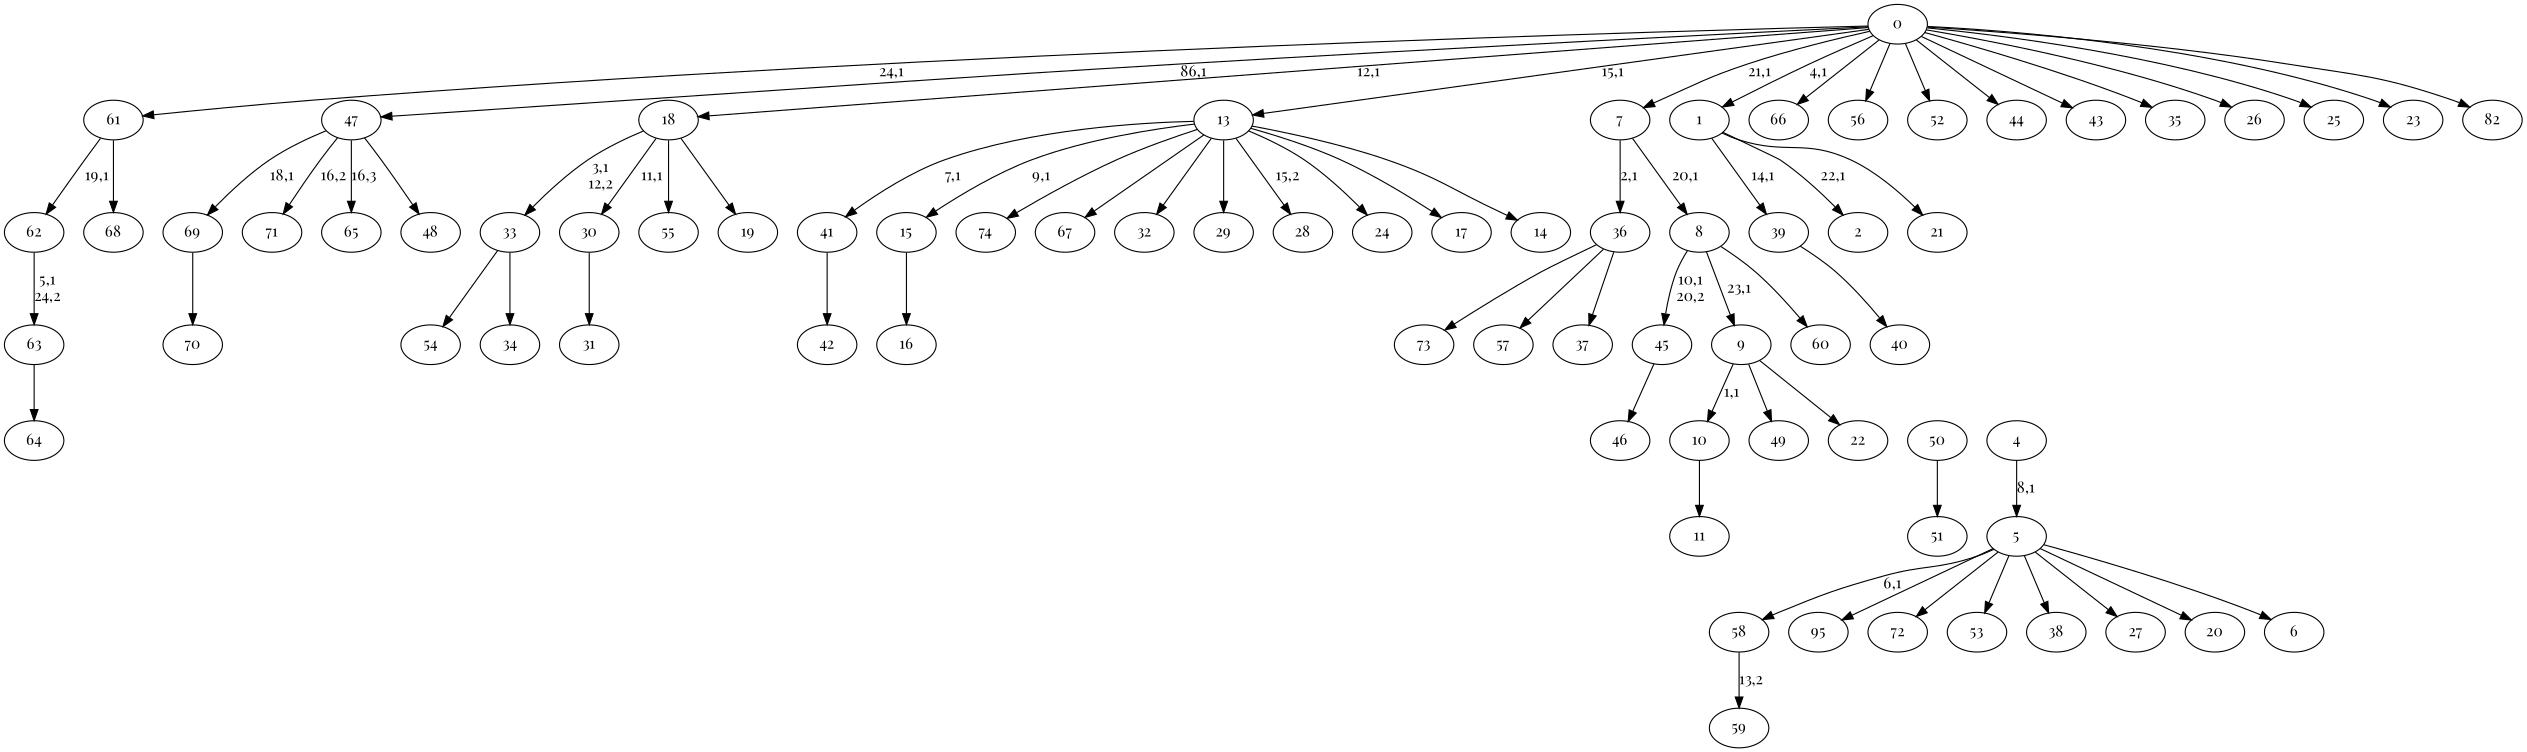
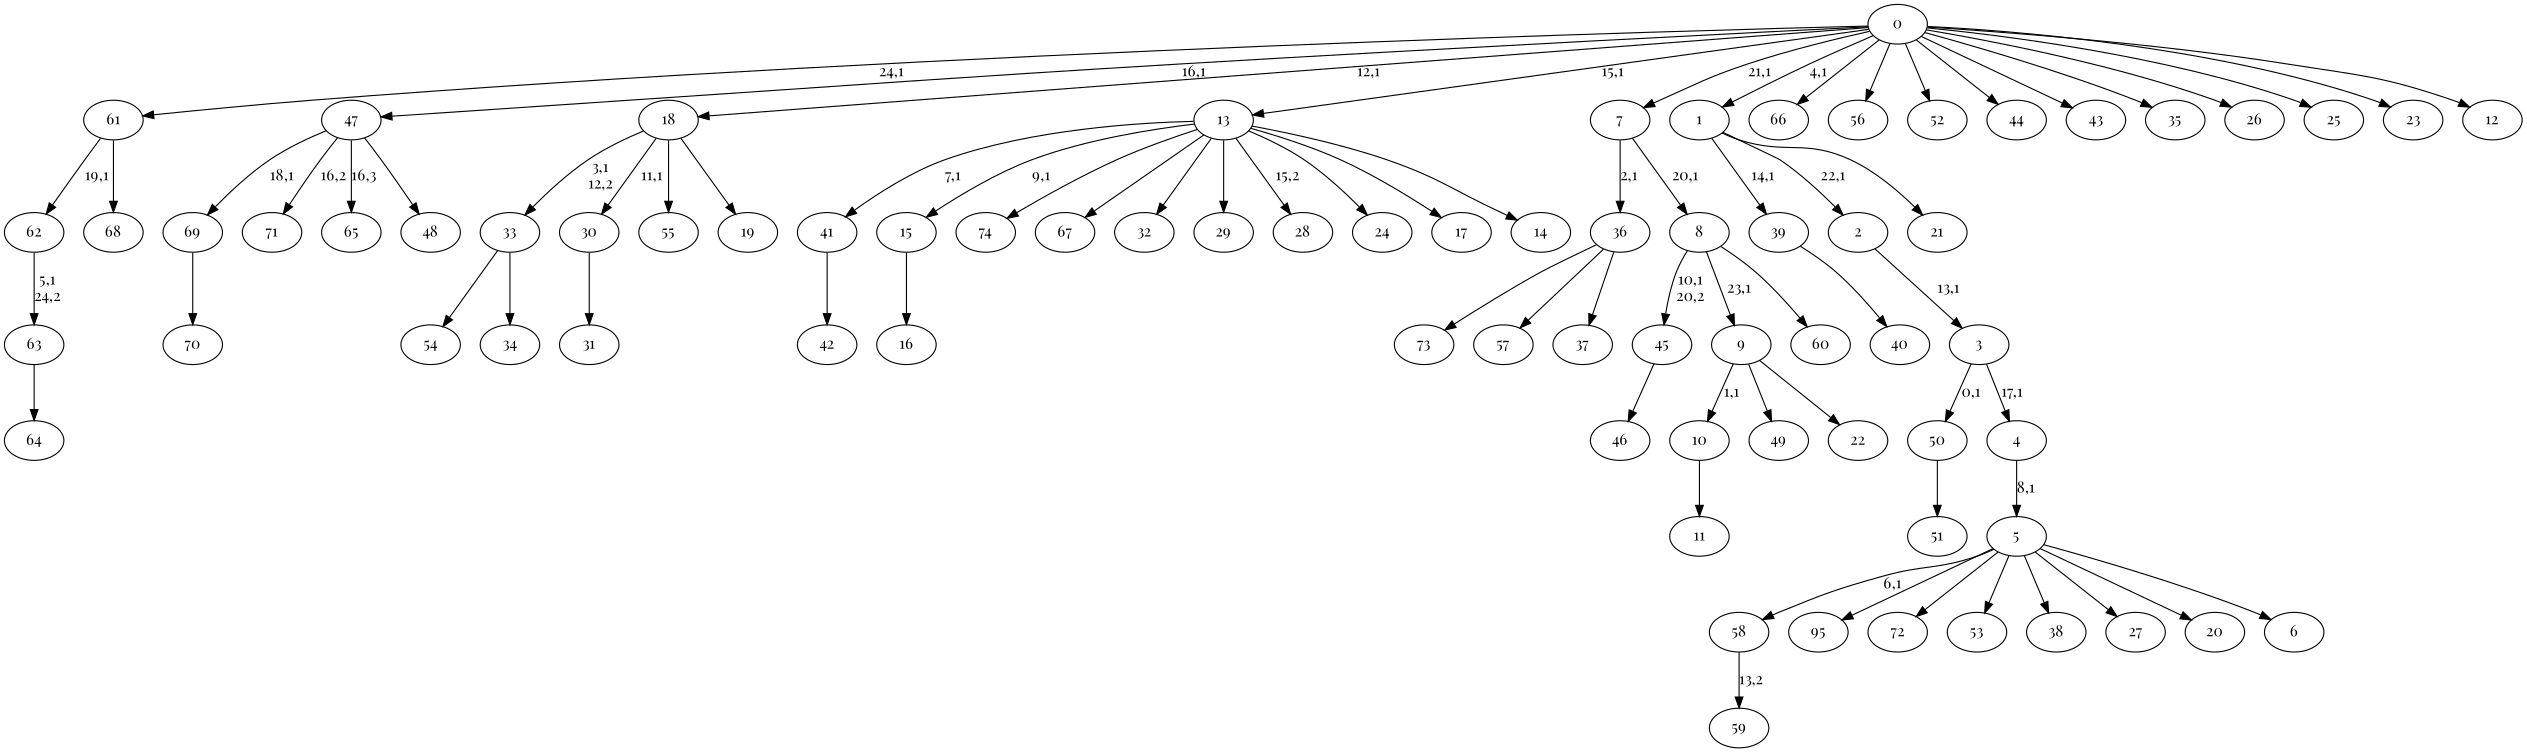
(1194, 72) -> (1194, 72)
(2492, 120) -> (2492, 120)
none -> (1979, 345)
